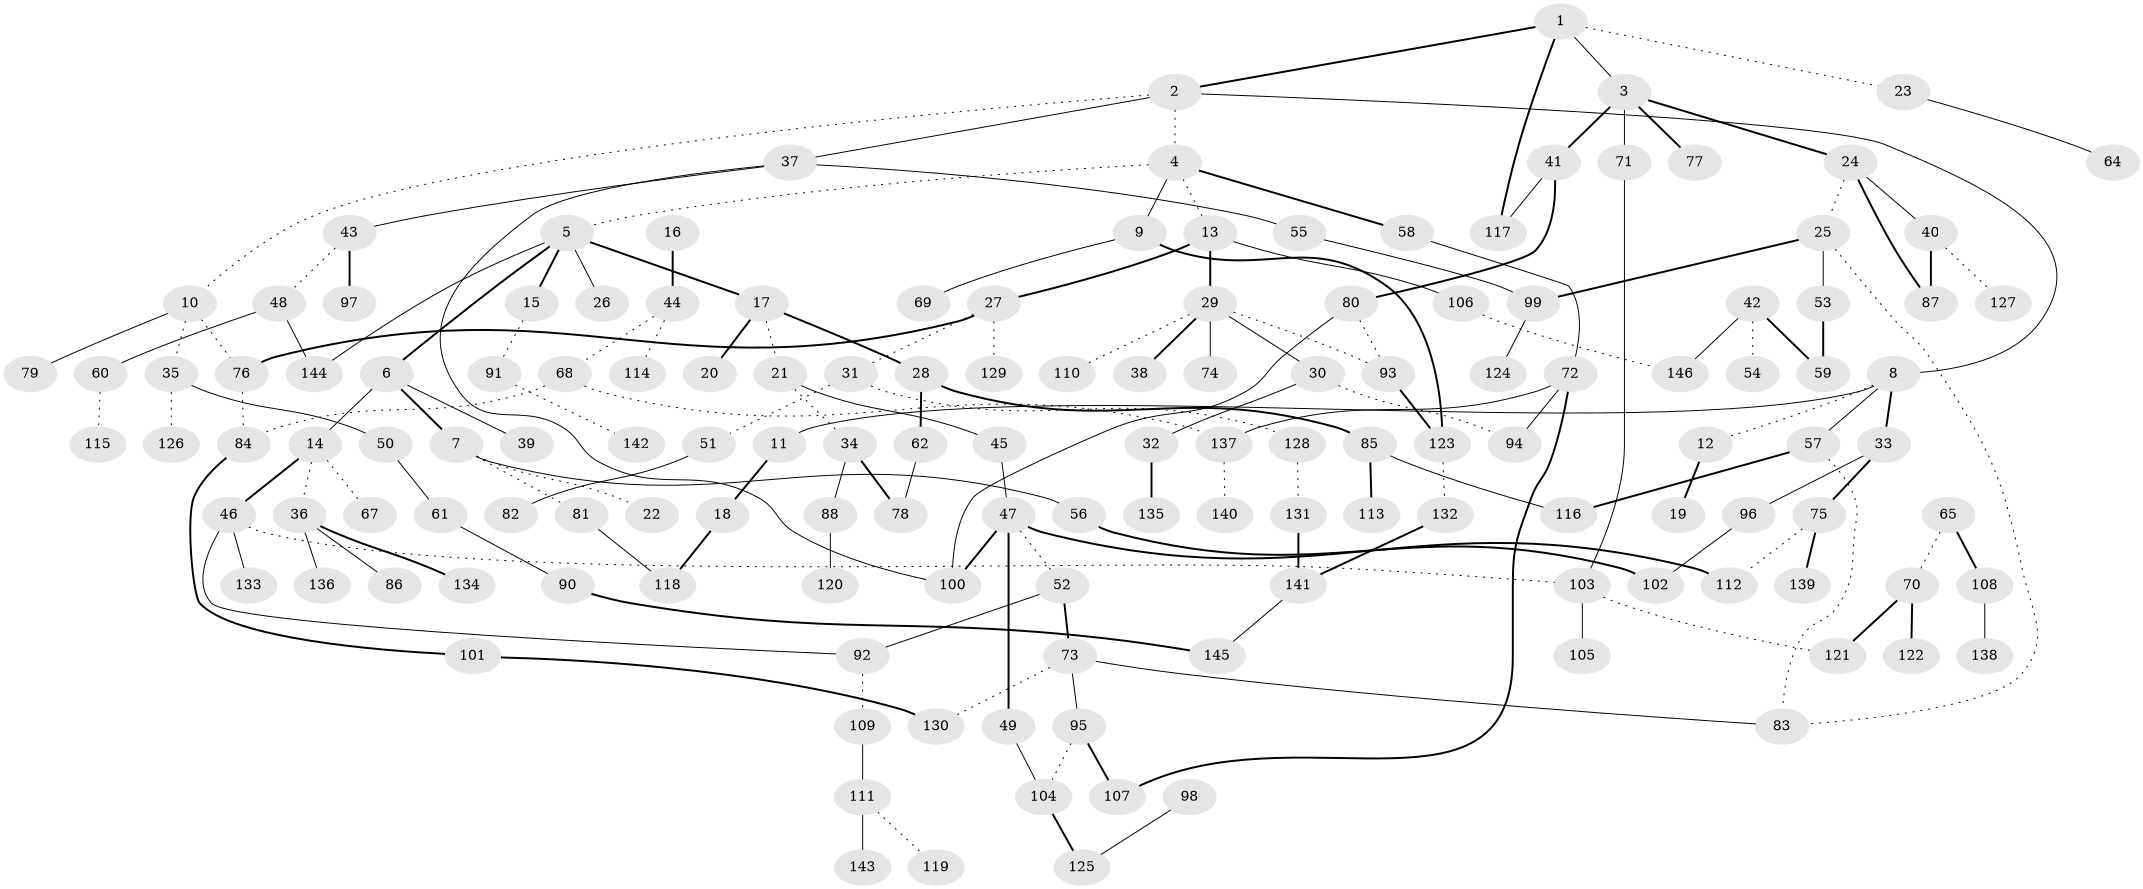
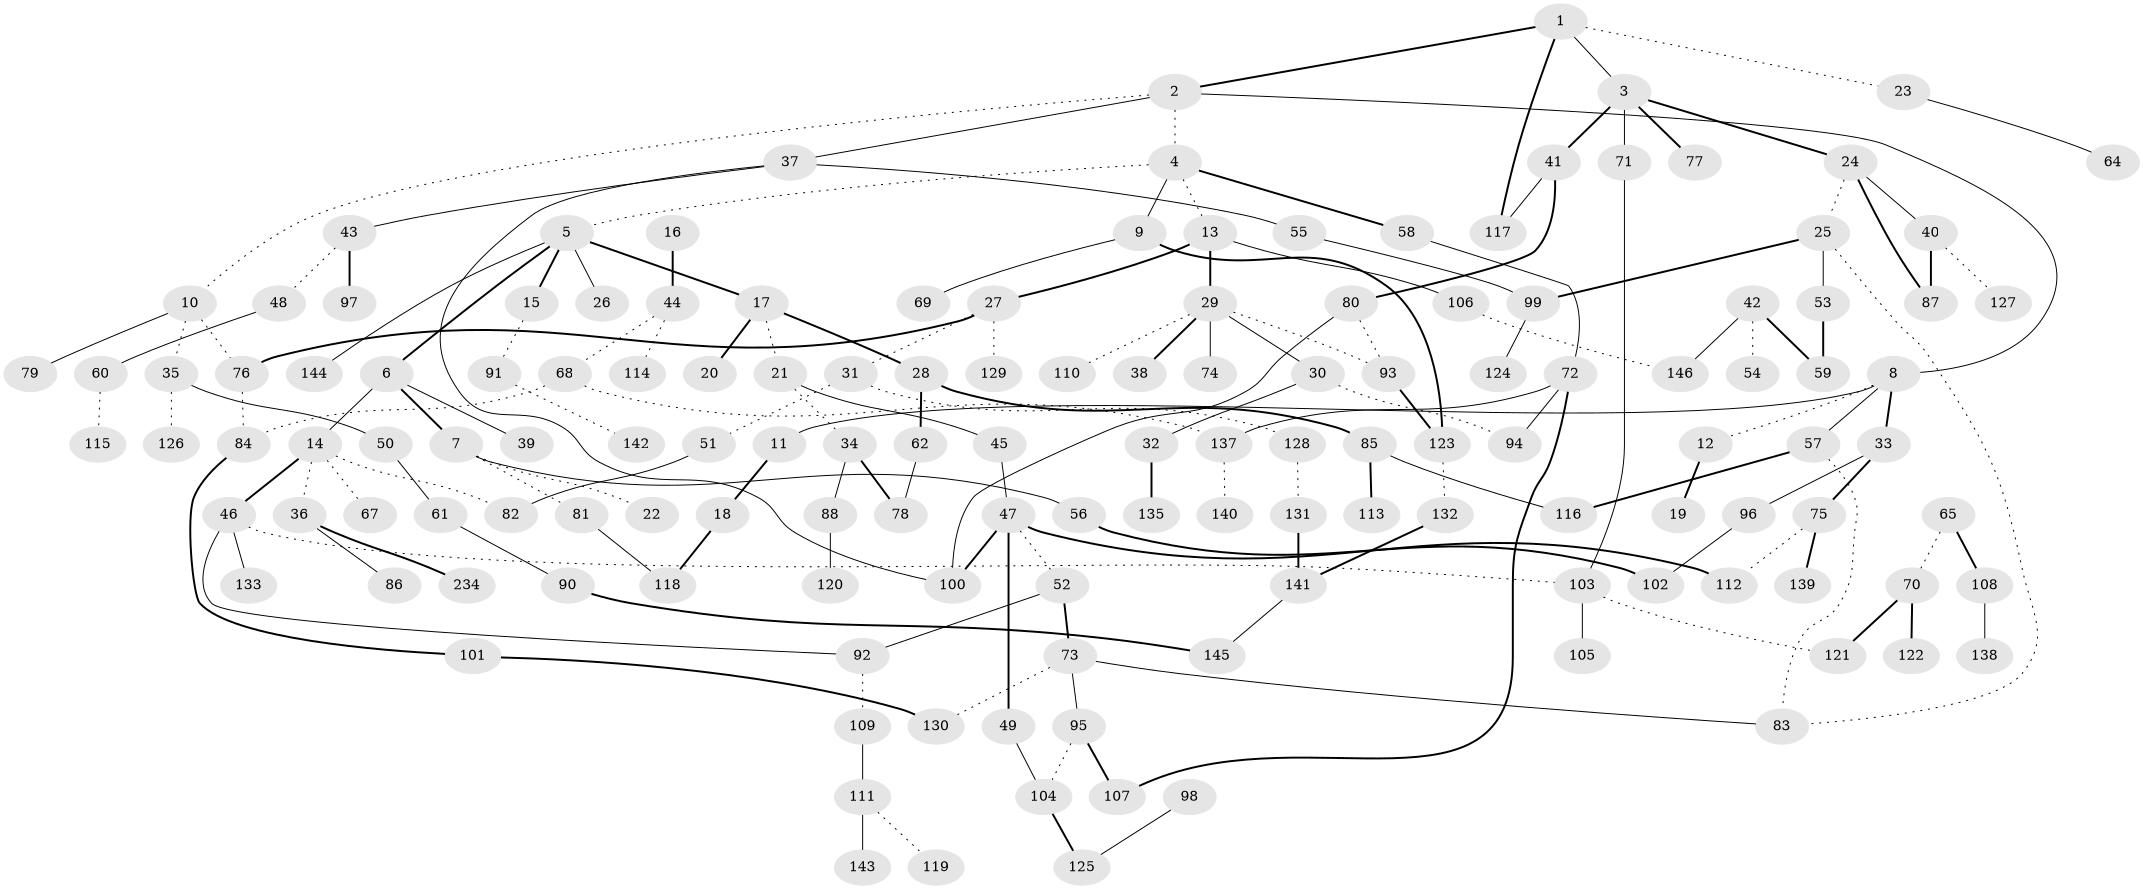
(297, 339) -> none
none -> (401, 477)
(322, 586) -> none
(467, 586) -> (467, 586)
